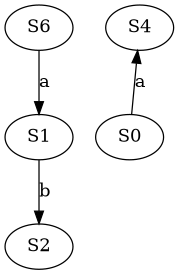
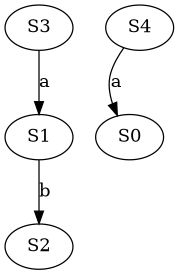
(39, 28) -> (39, 28)
(134, 89) -> (110, 74)
